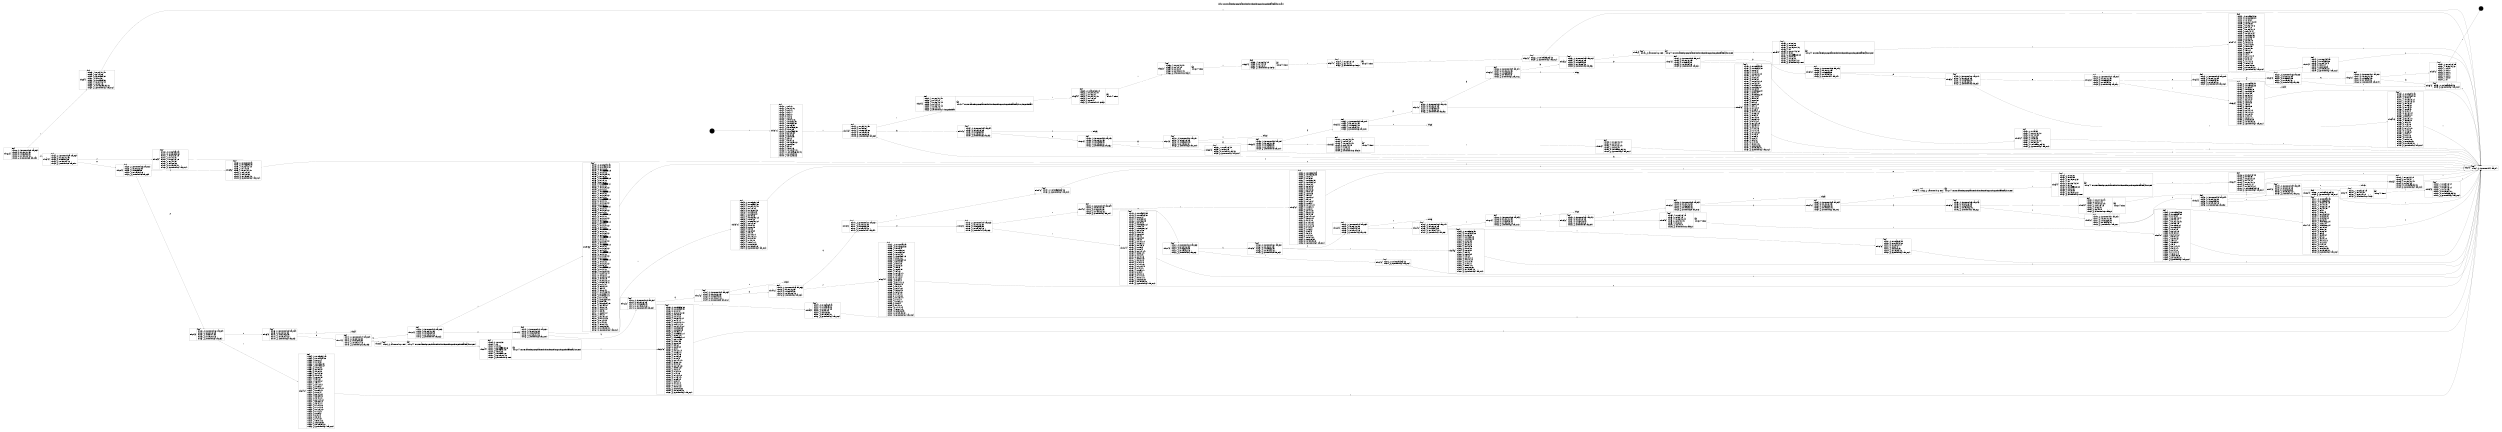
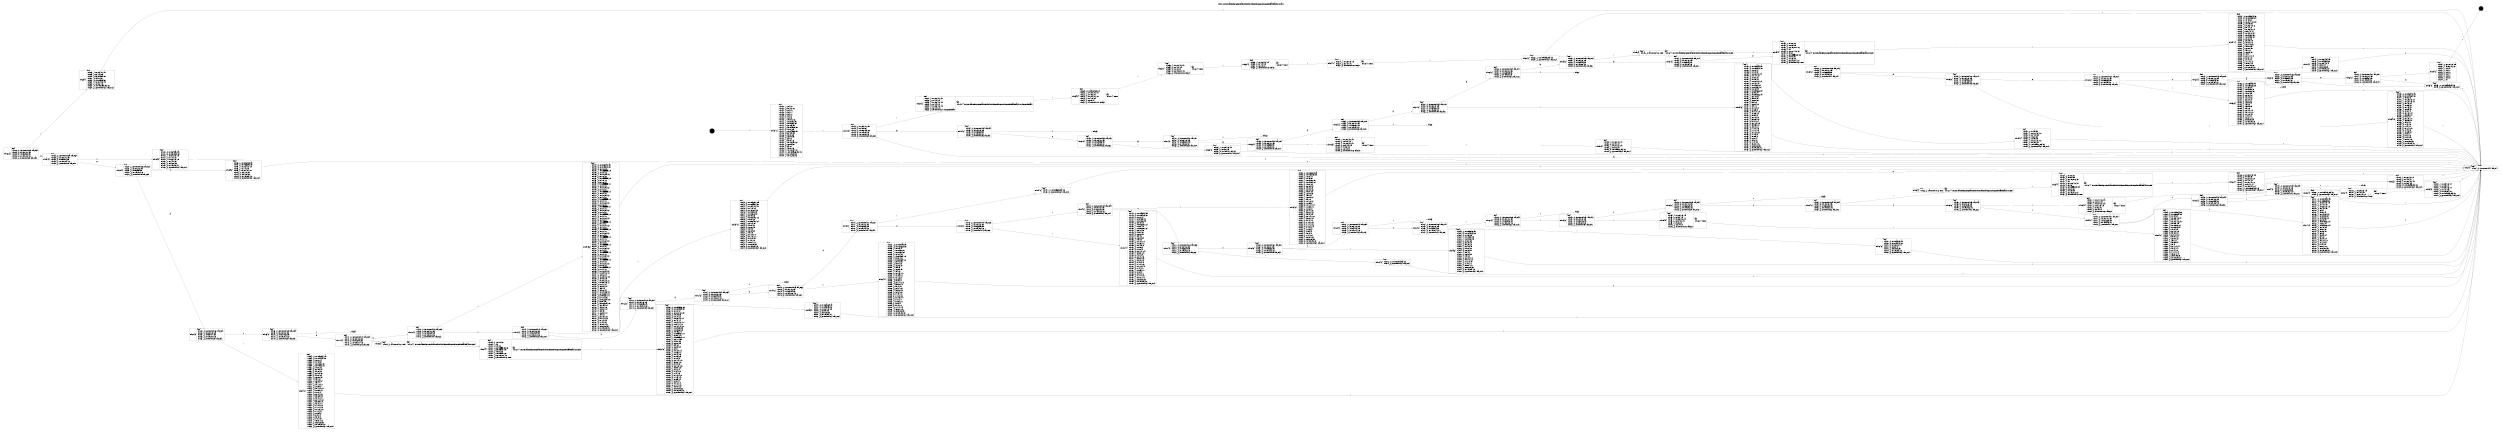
(1755, 60) -> (1736, 59)
